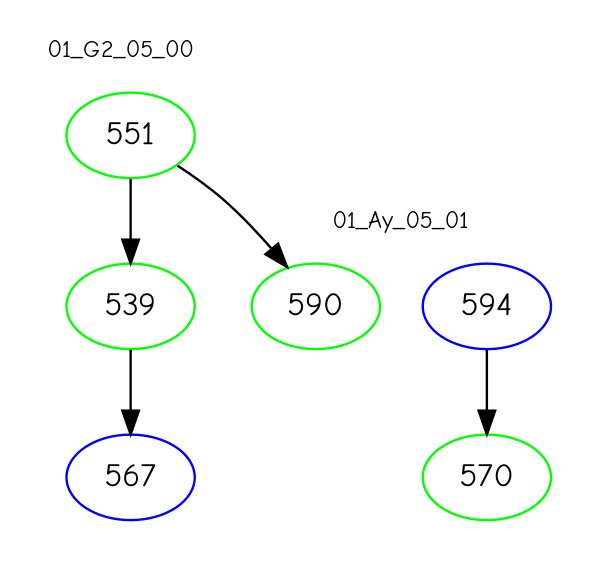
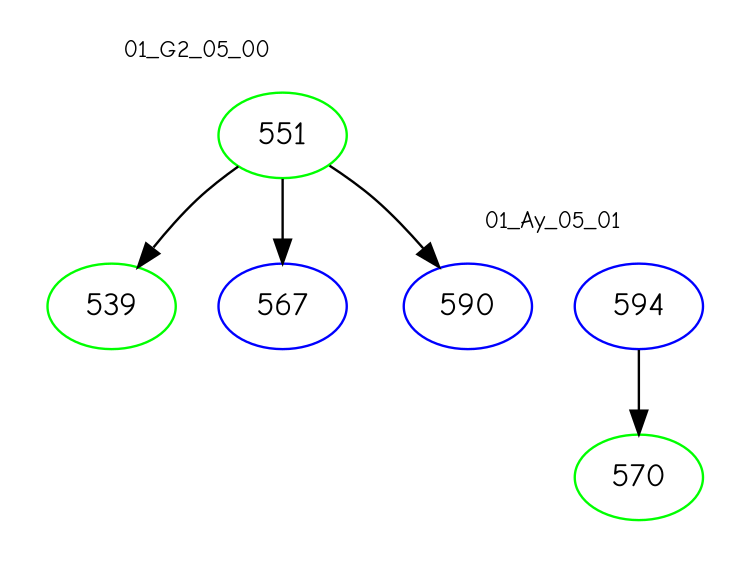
(316, 306) -> (468, 306)
(131, 380) -> (283, 209)
